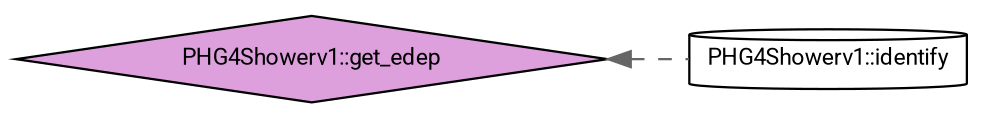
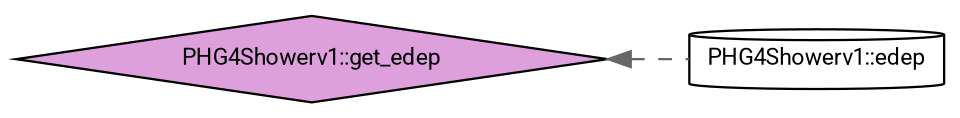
(828, 59) -> (817, 59)
